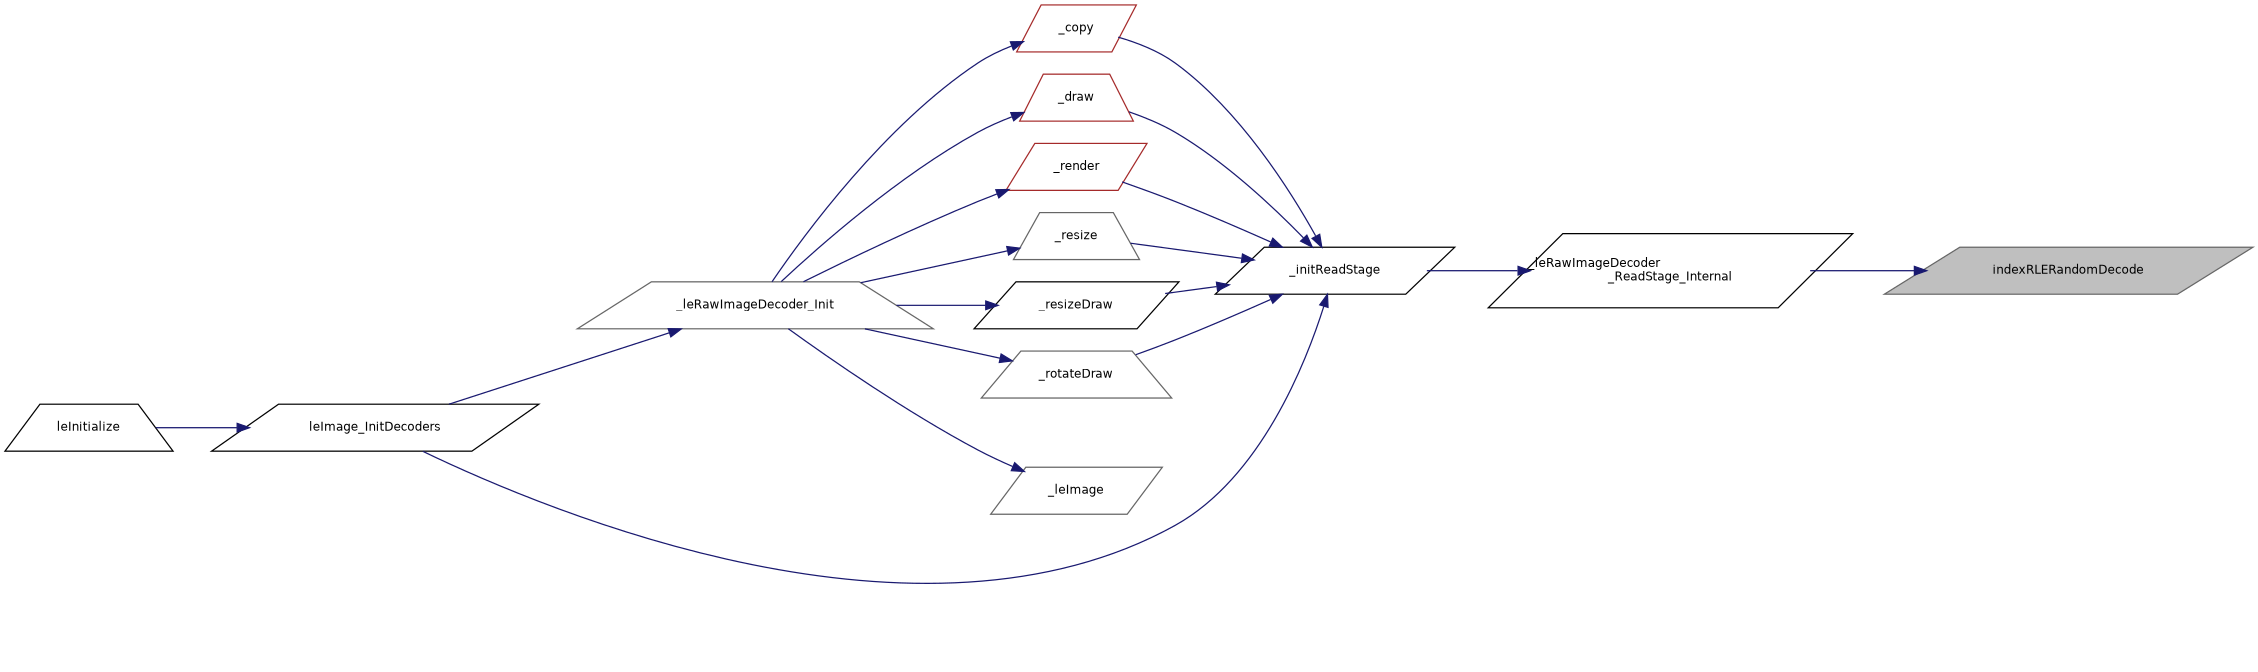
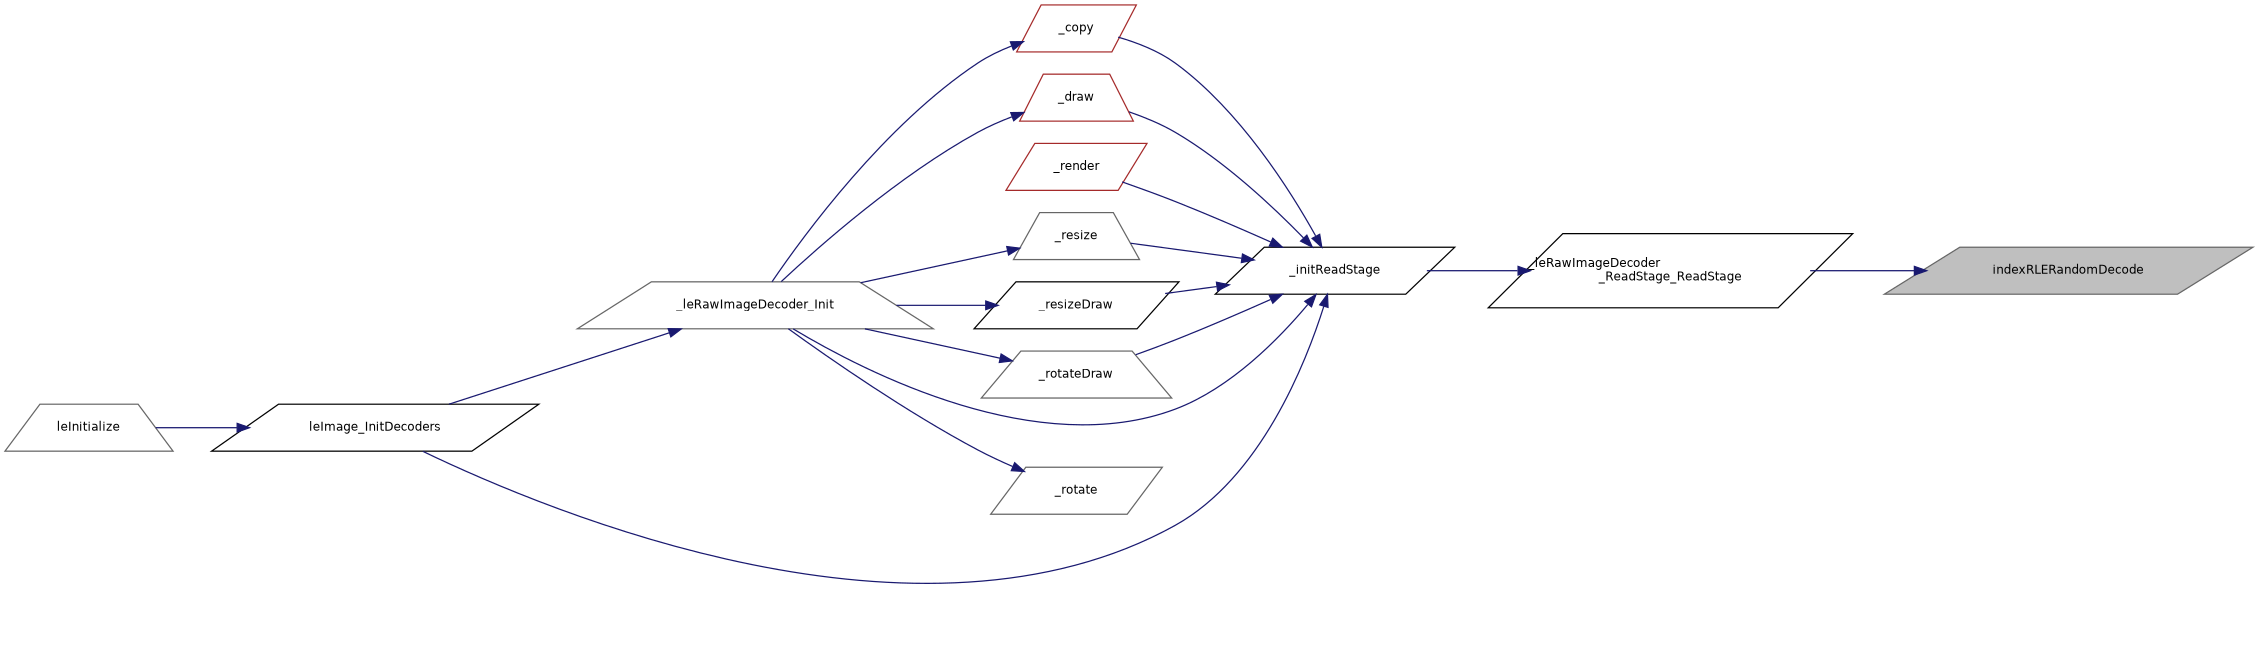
(899, 236) -> (1061, 424)
(1670, 271) -> (1670, 271)
(89, 428) -> (89, 428)
(1076, 491) -> (1076, 491)
